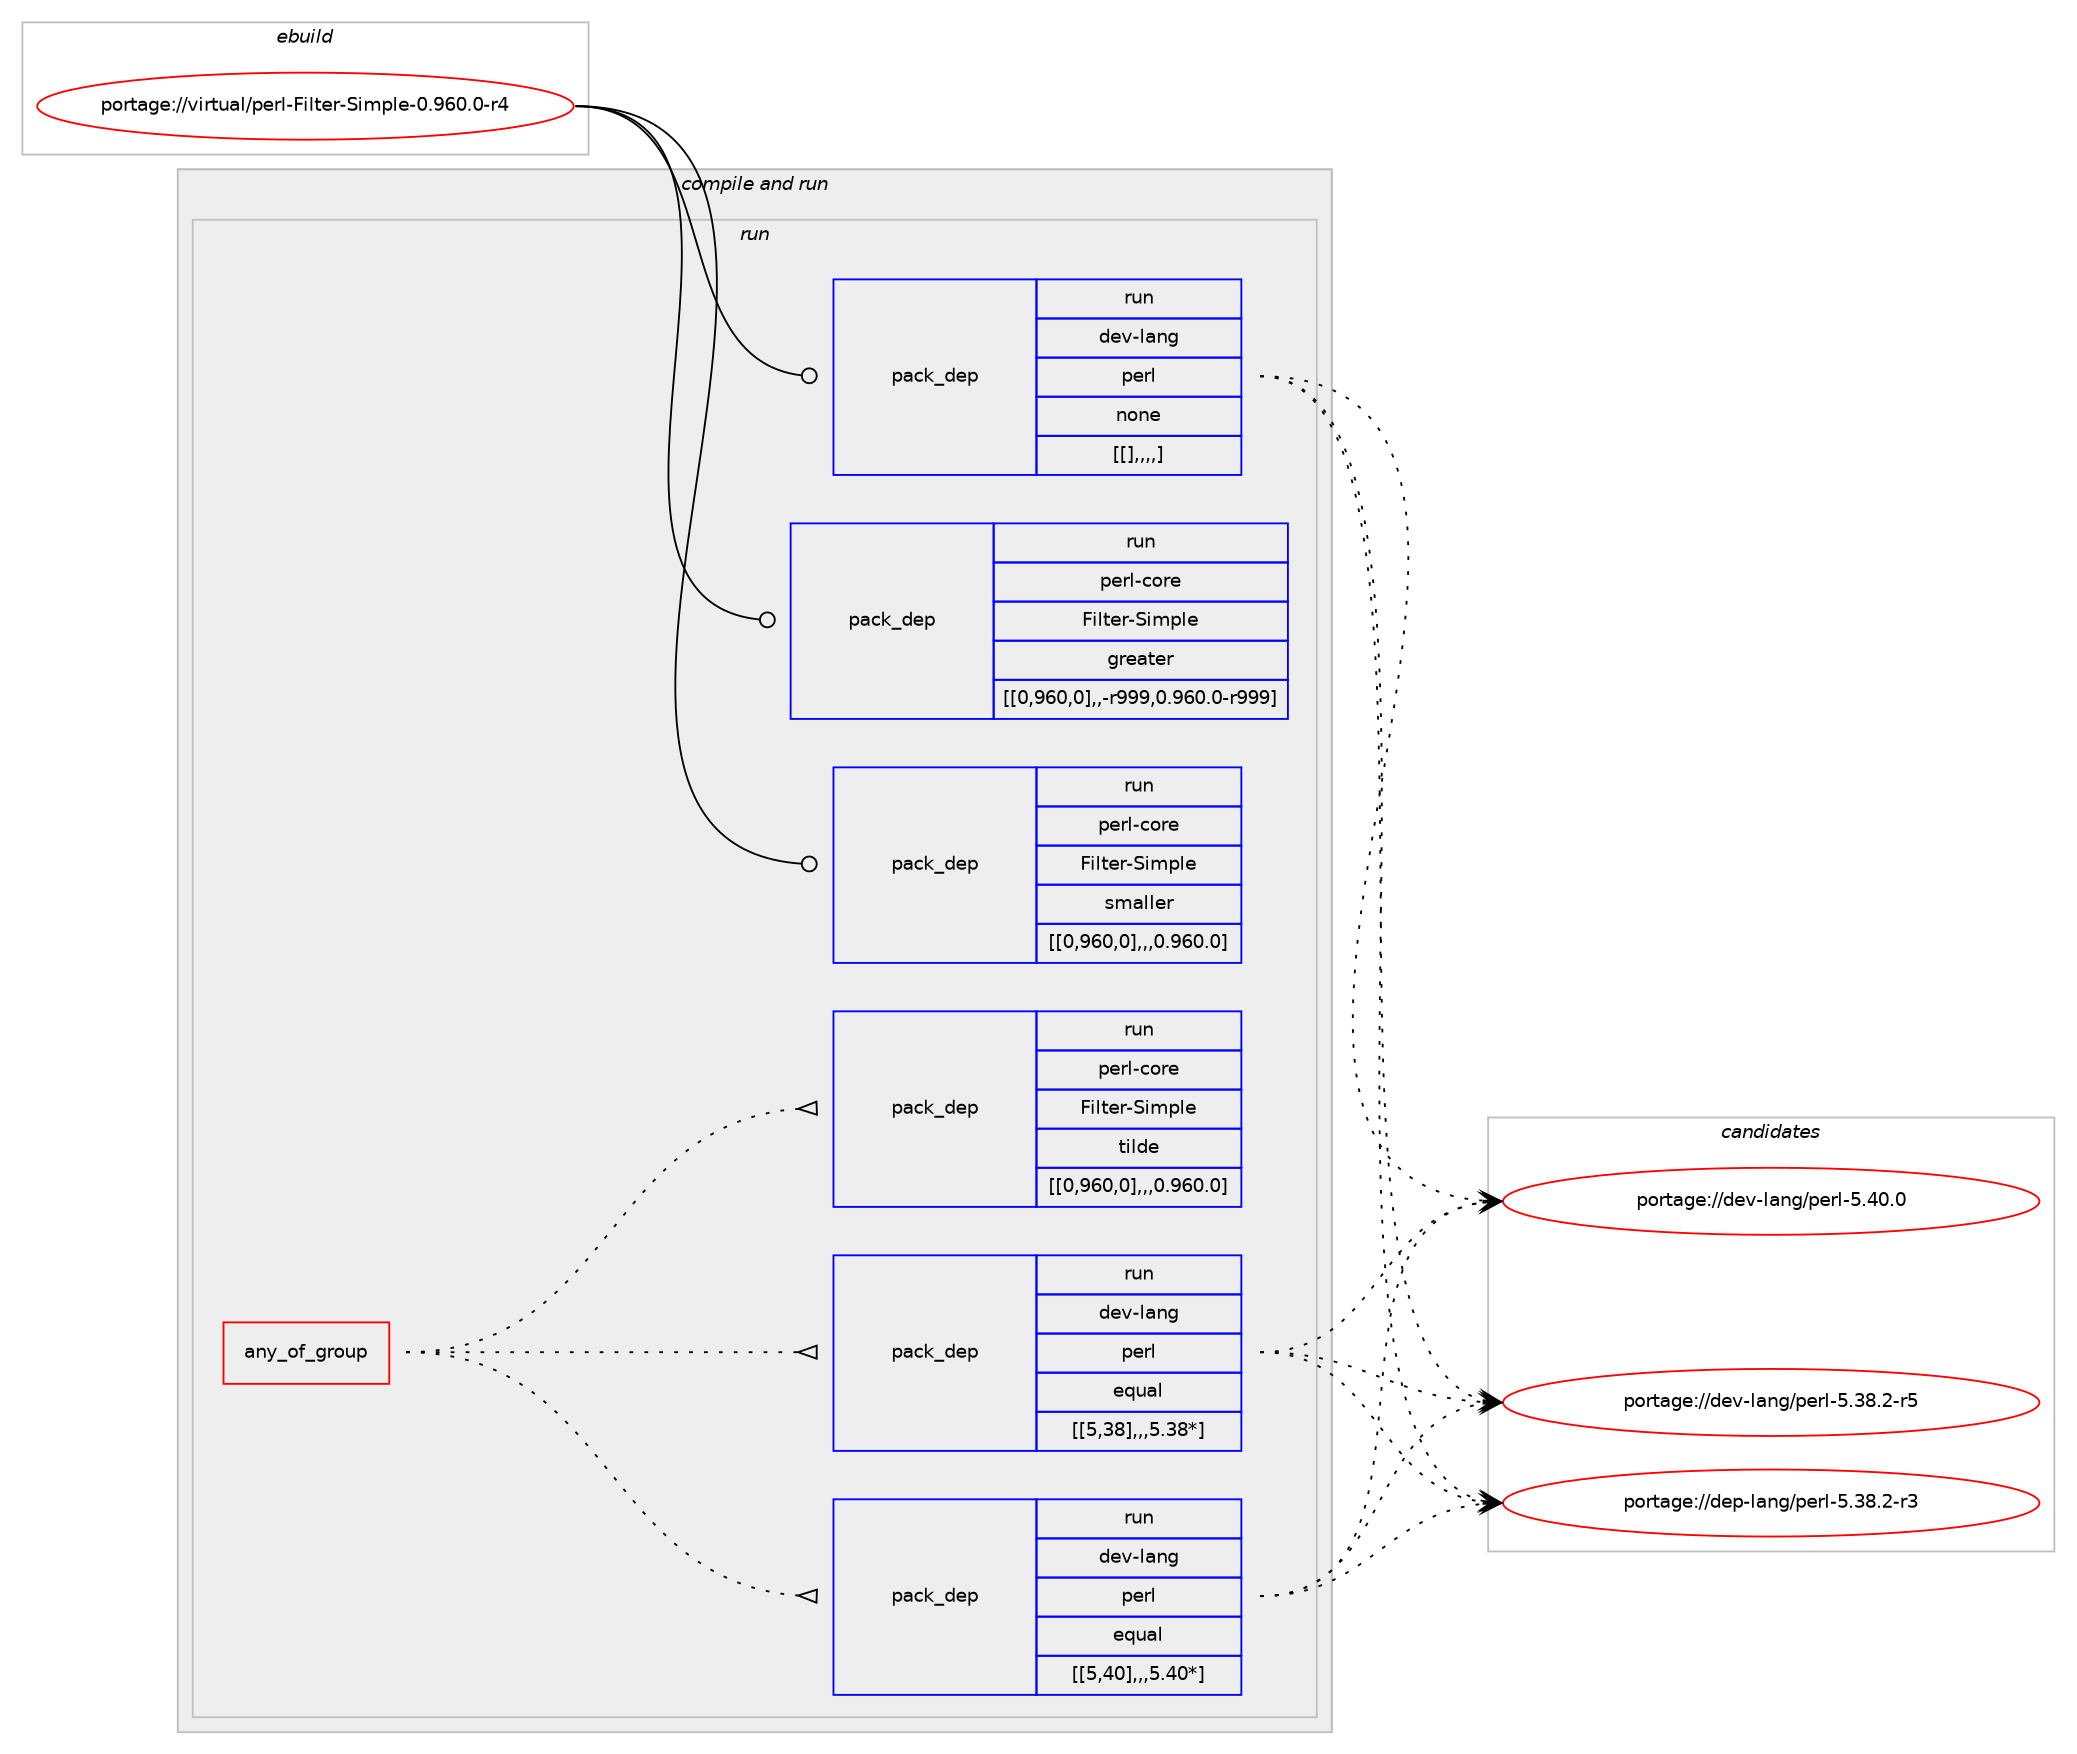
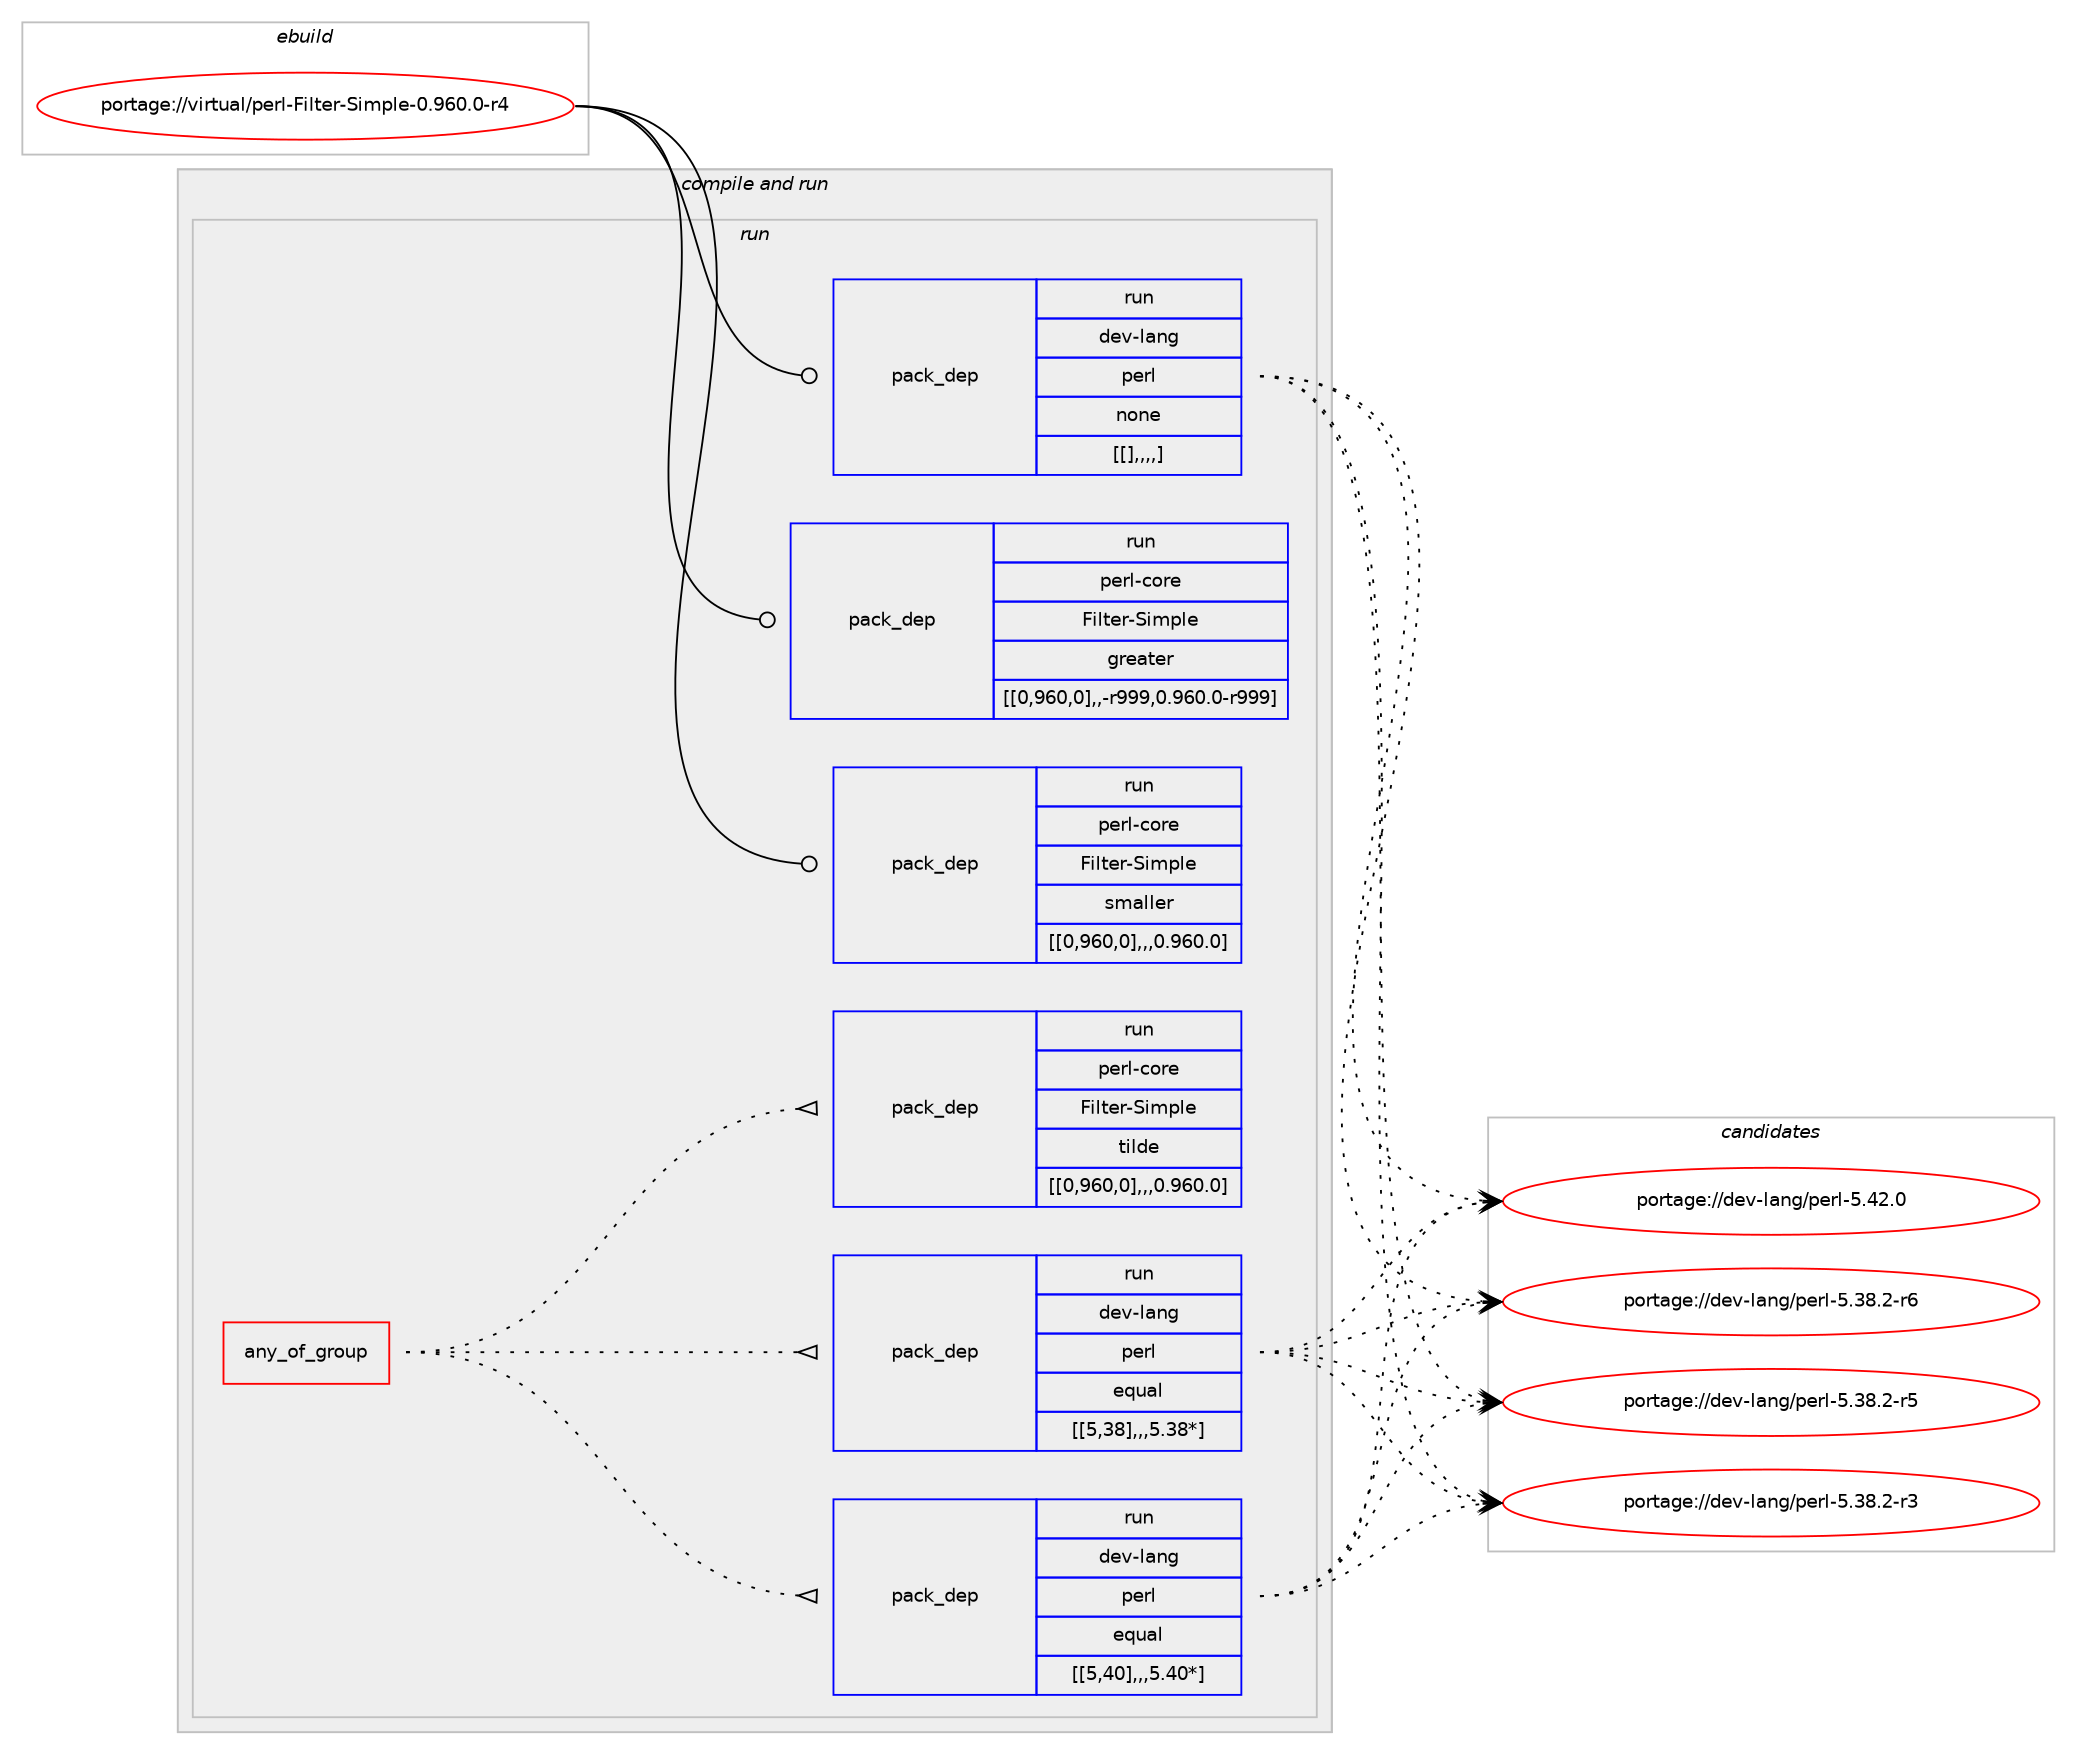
(1771, 1201) -> (1771, 1201)
none -> (1771, 1302)
(1771, 1503) -> (1771, 1503)
